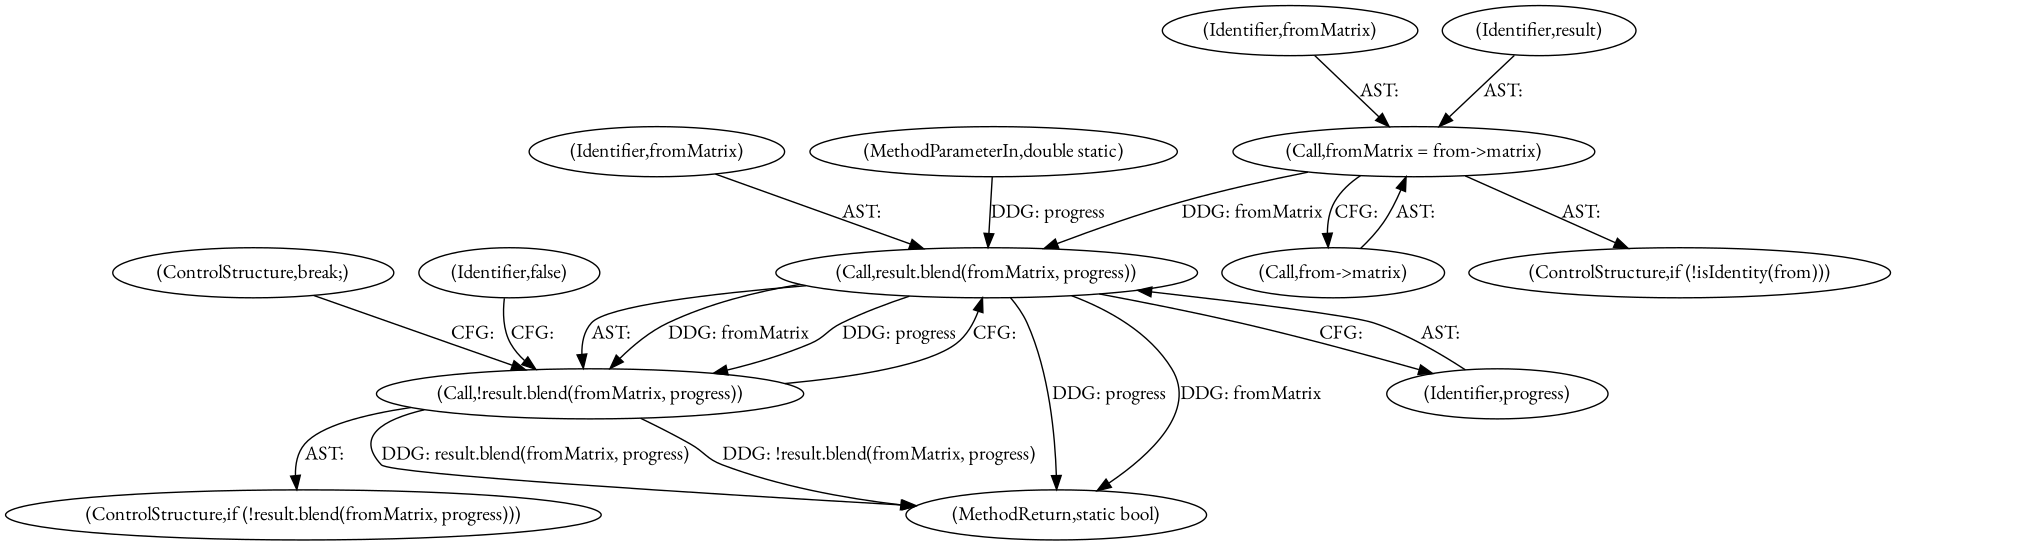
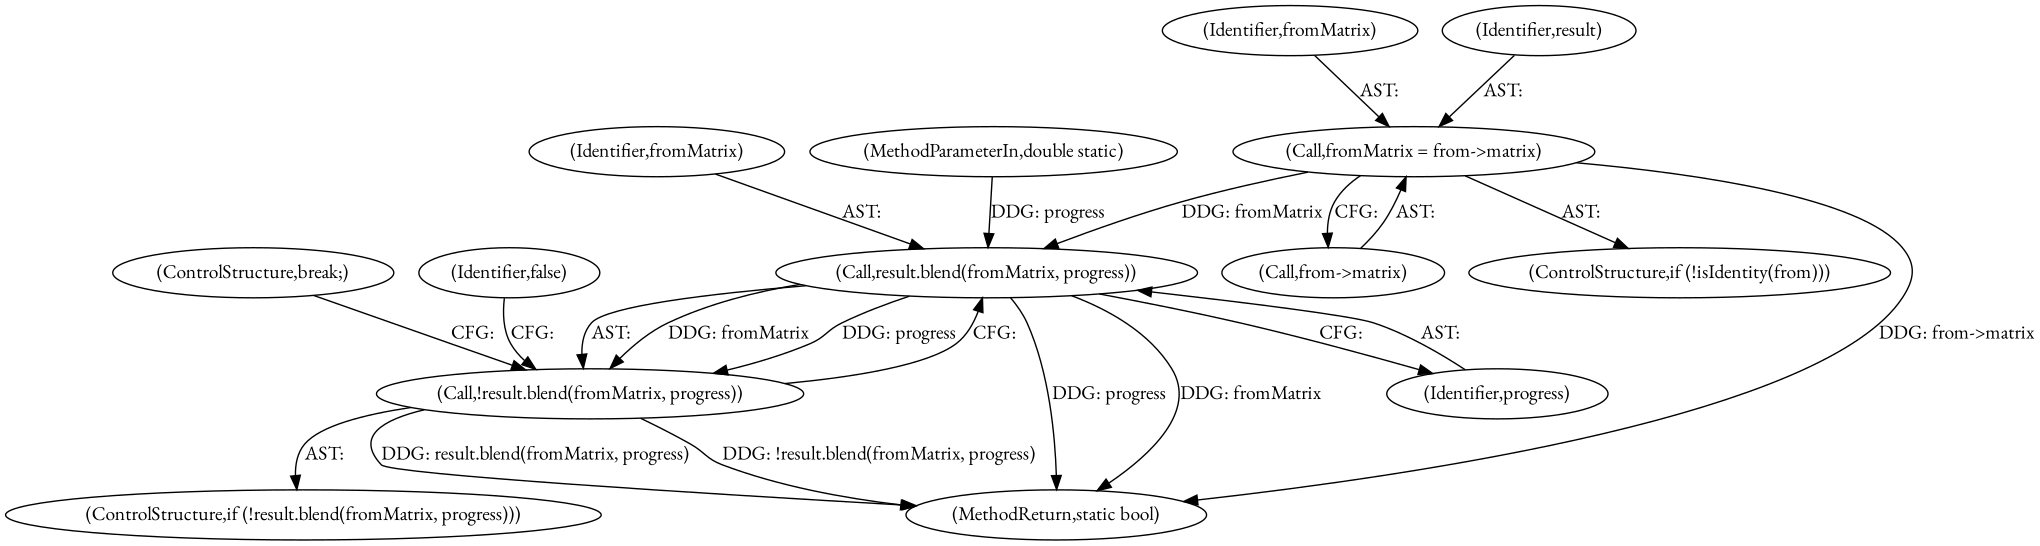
none -> (1756, 388)
